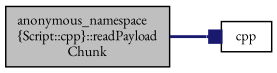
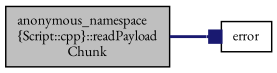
(247, 37) -> (247, 37)
